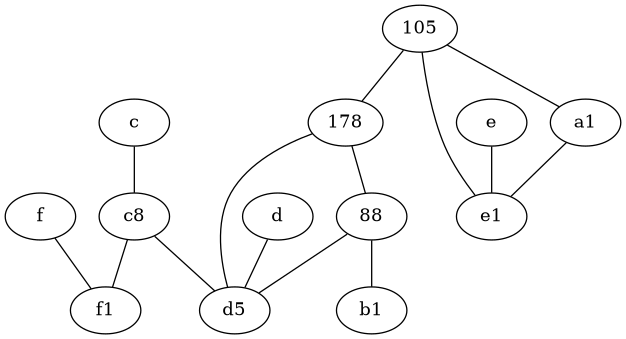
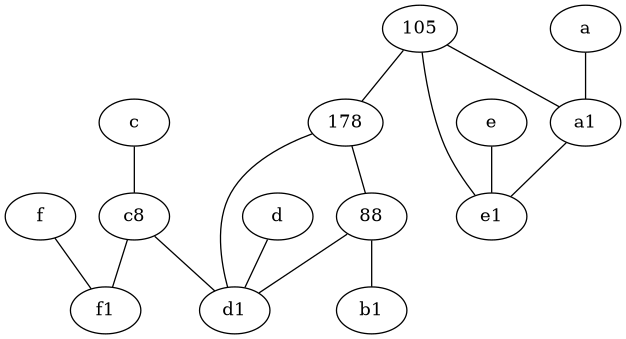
none -> (586, 29)
(235, 310) -> (235, 310)
